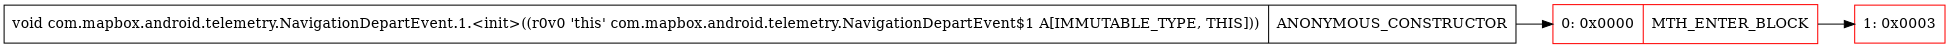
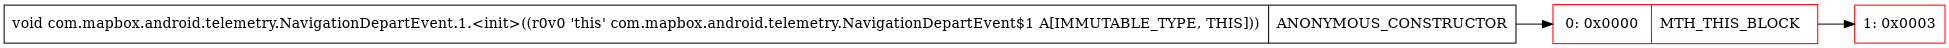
(1730, 24) -> (1730, 24)
